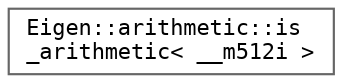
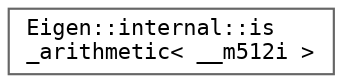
(171, 41) -> (171, 41)
